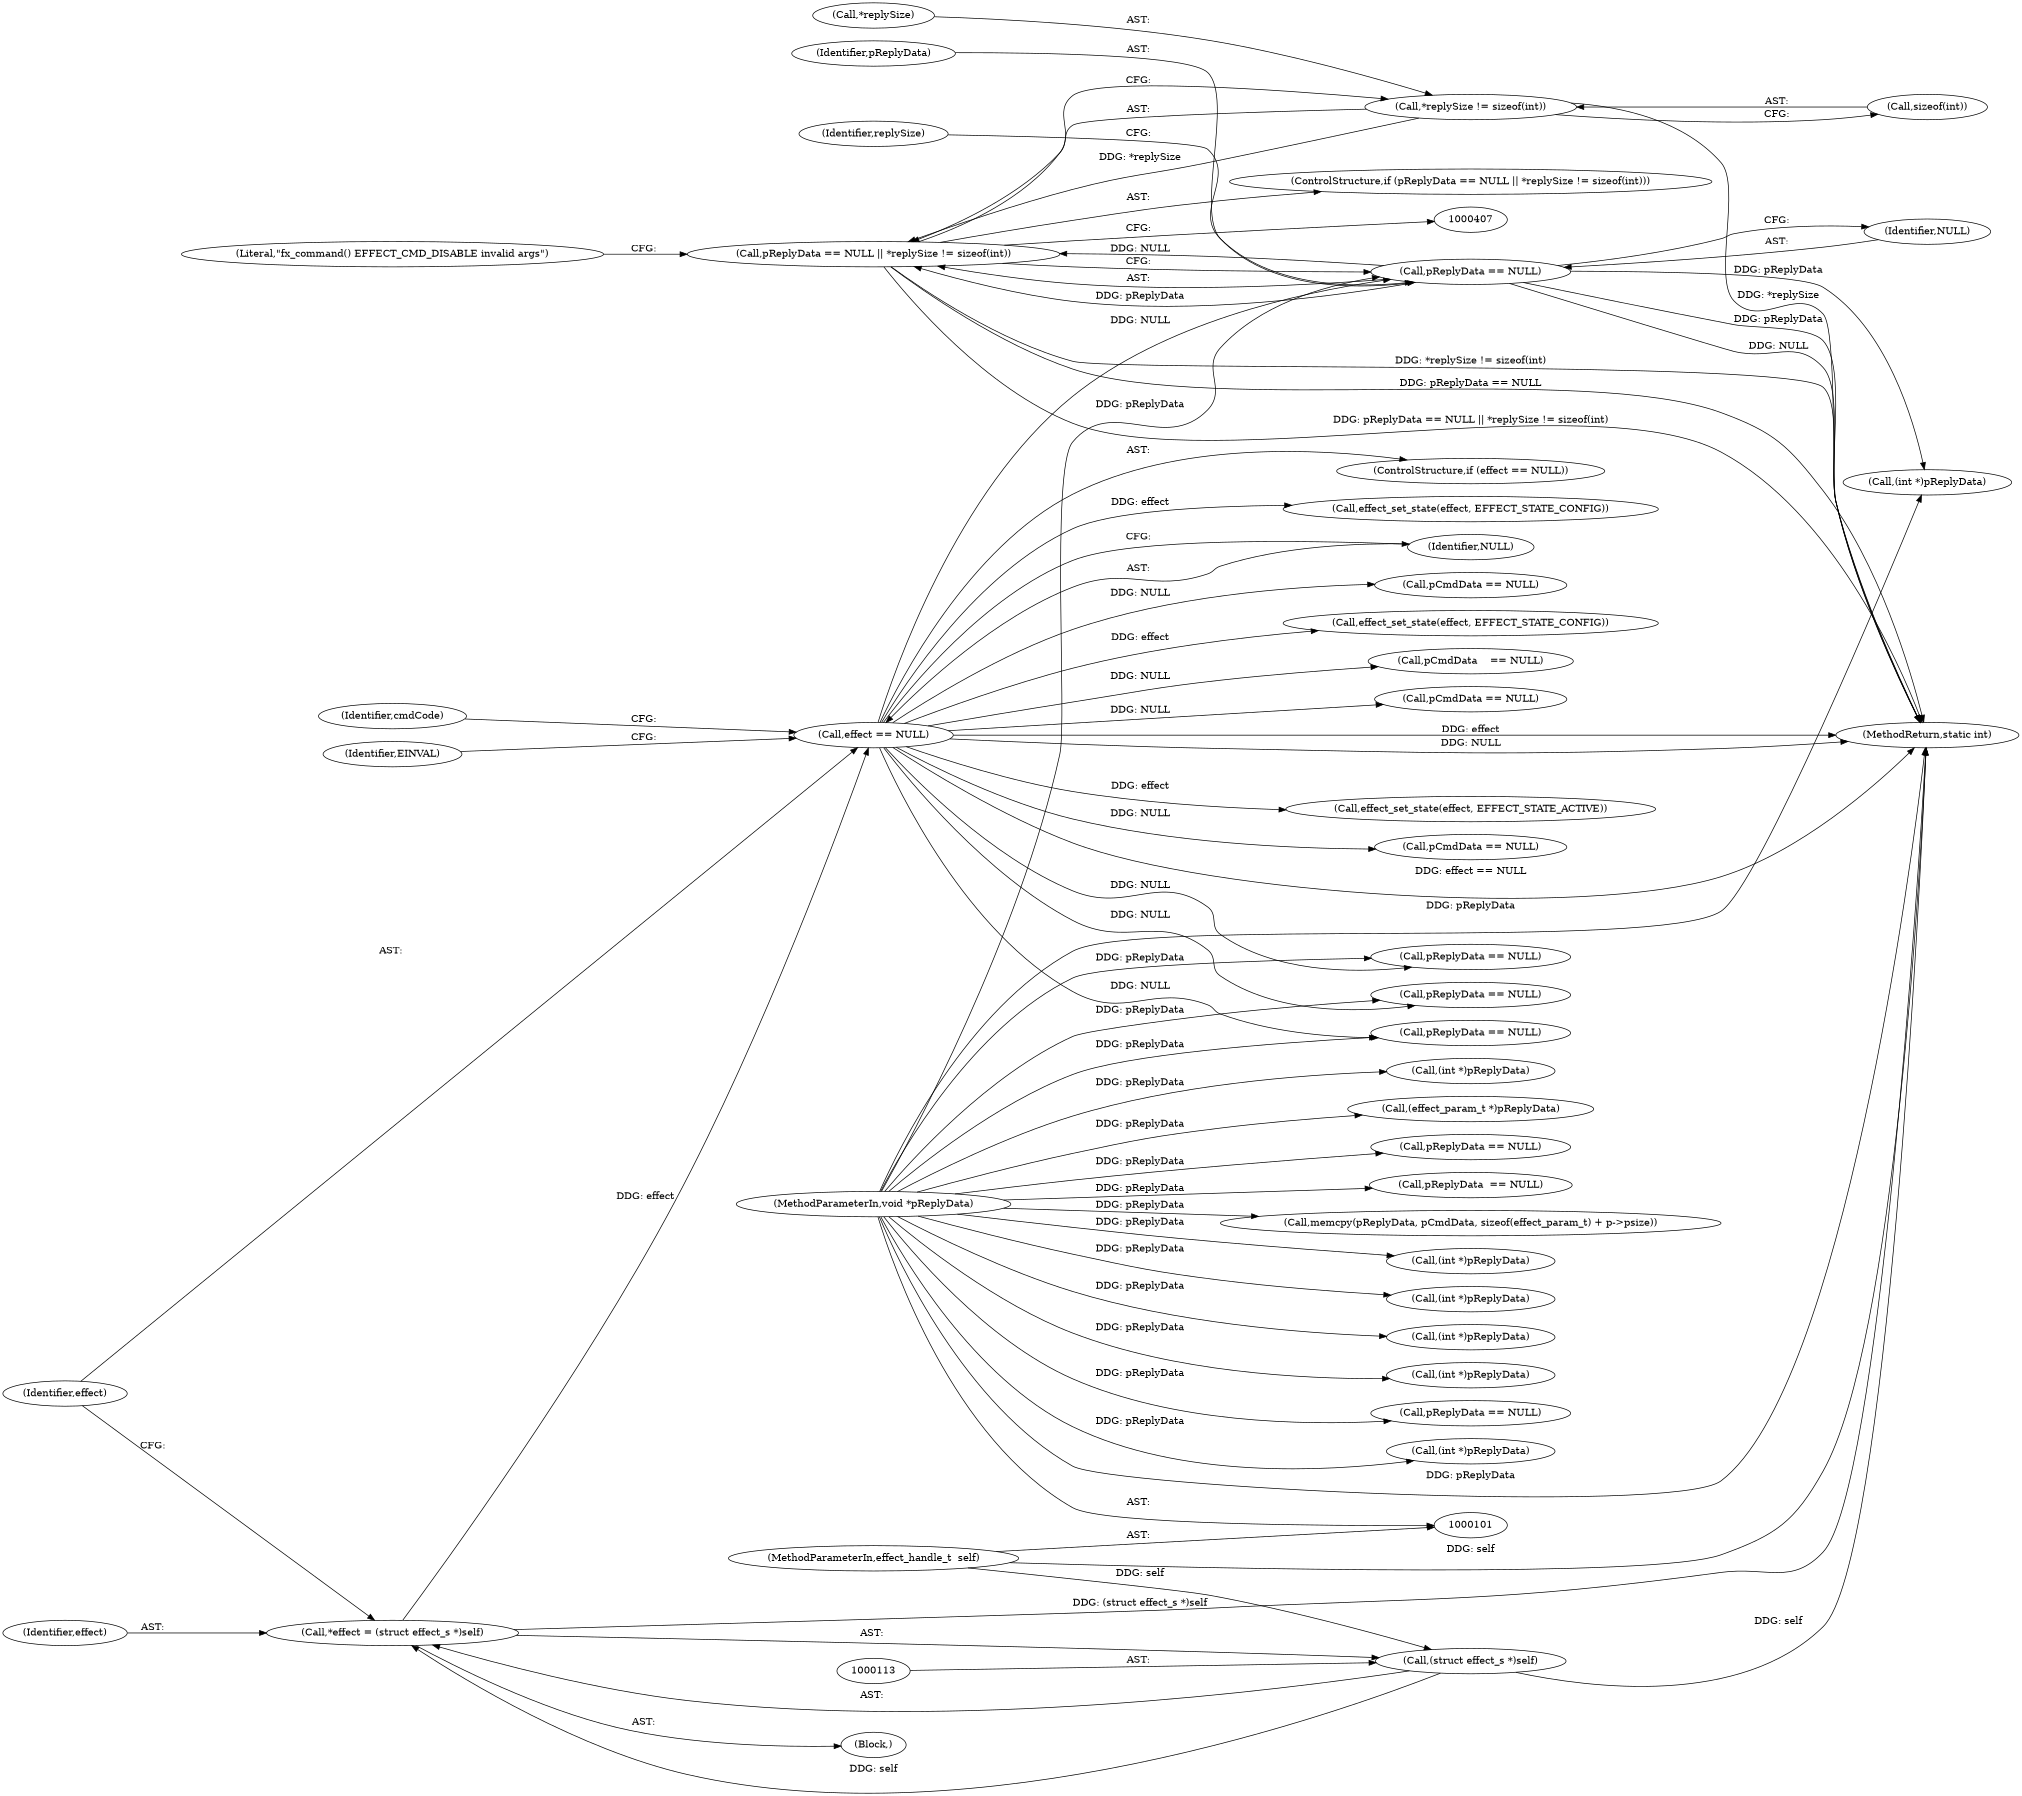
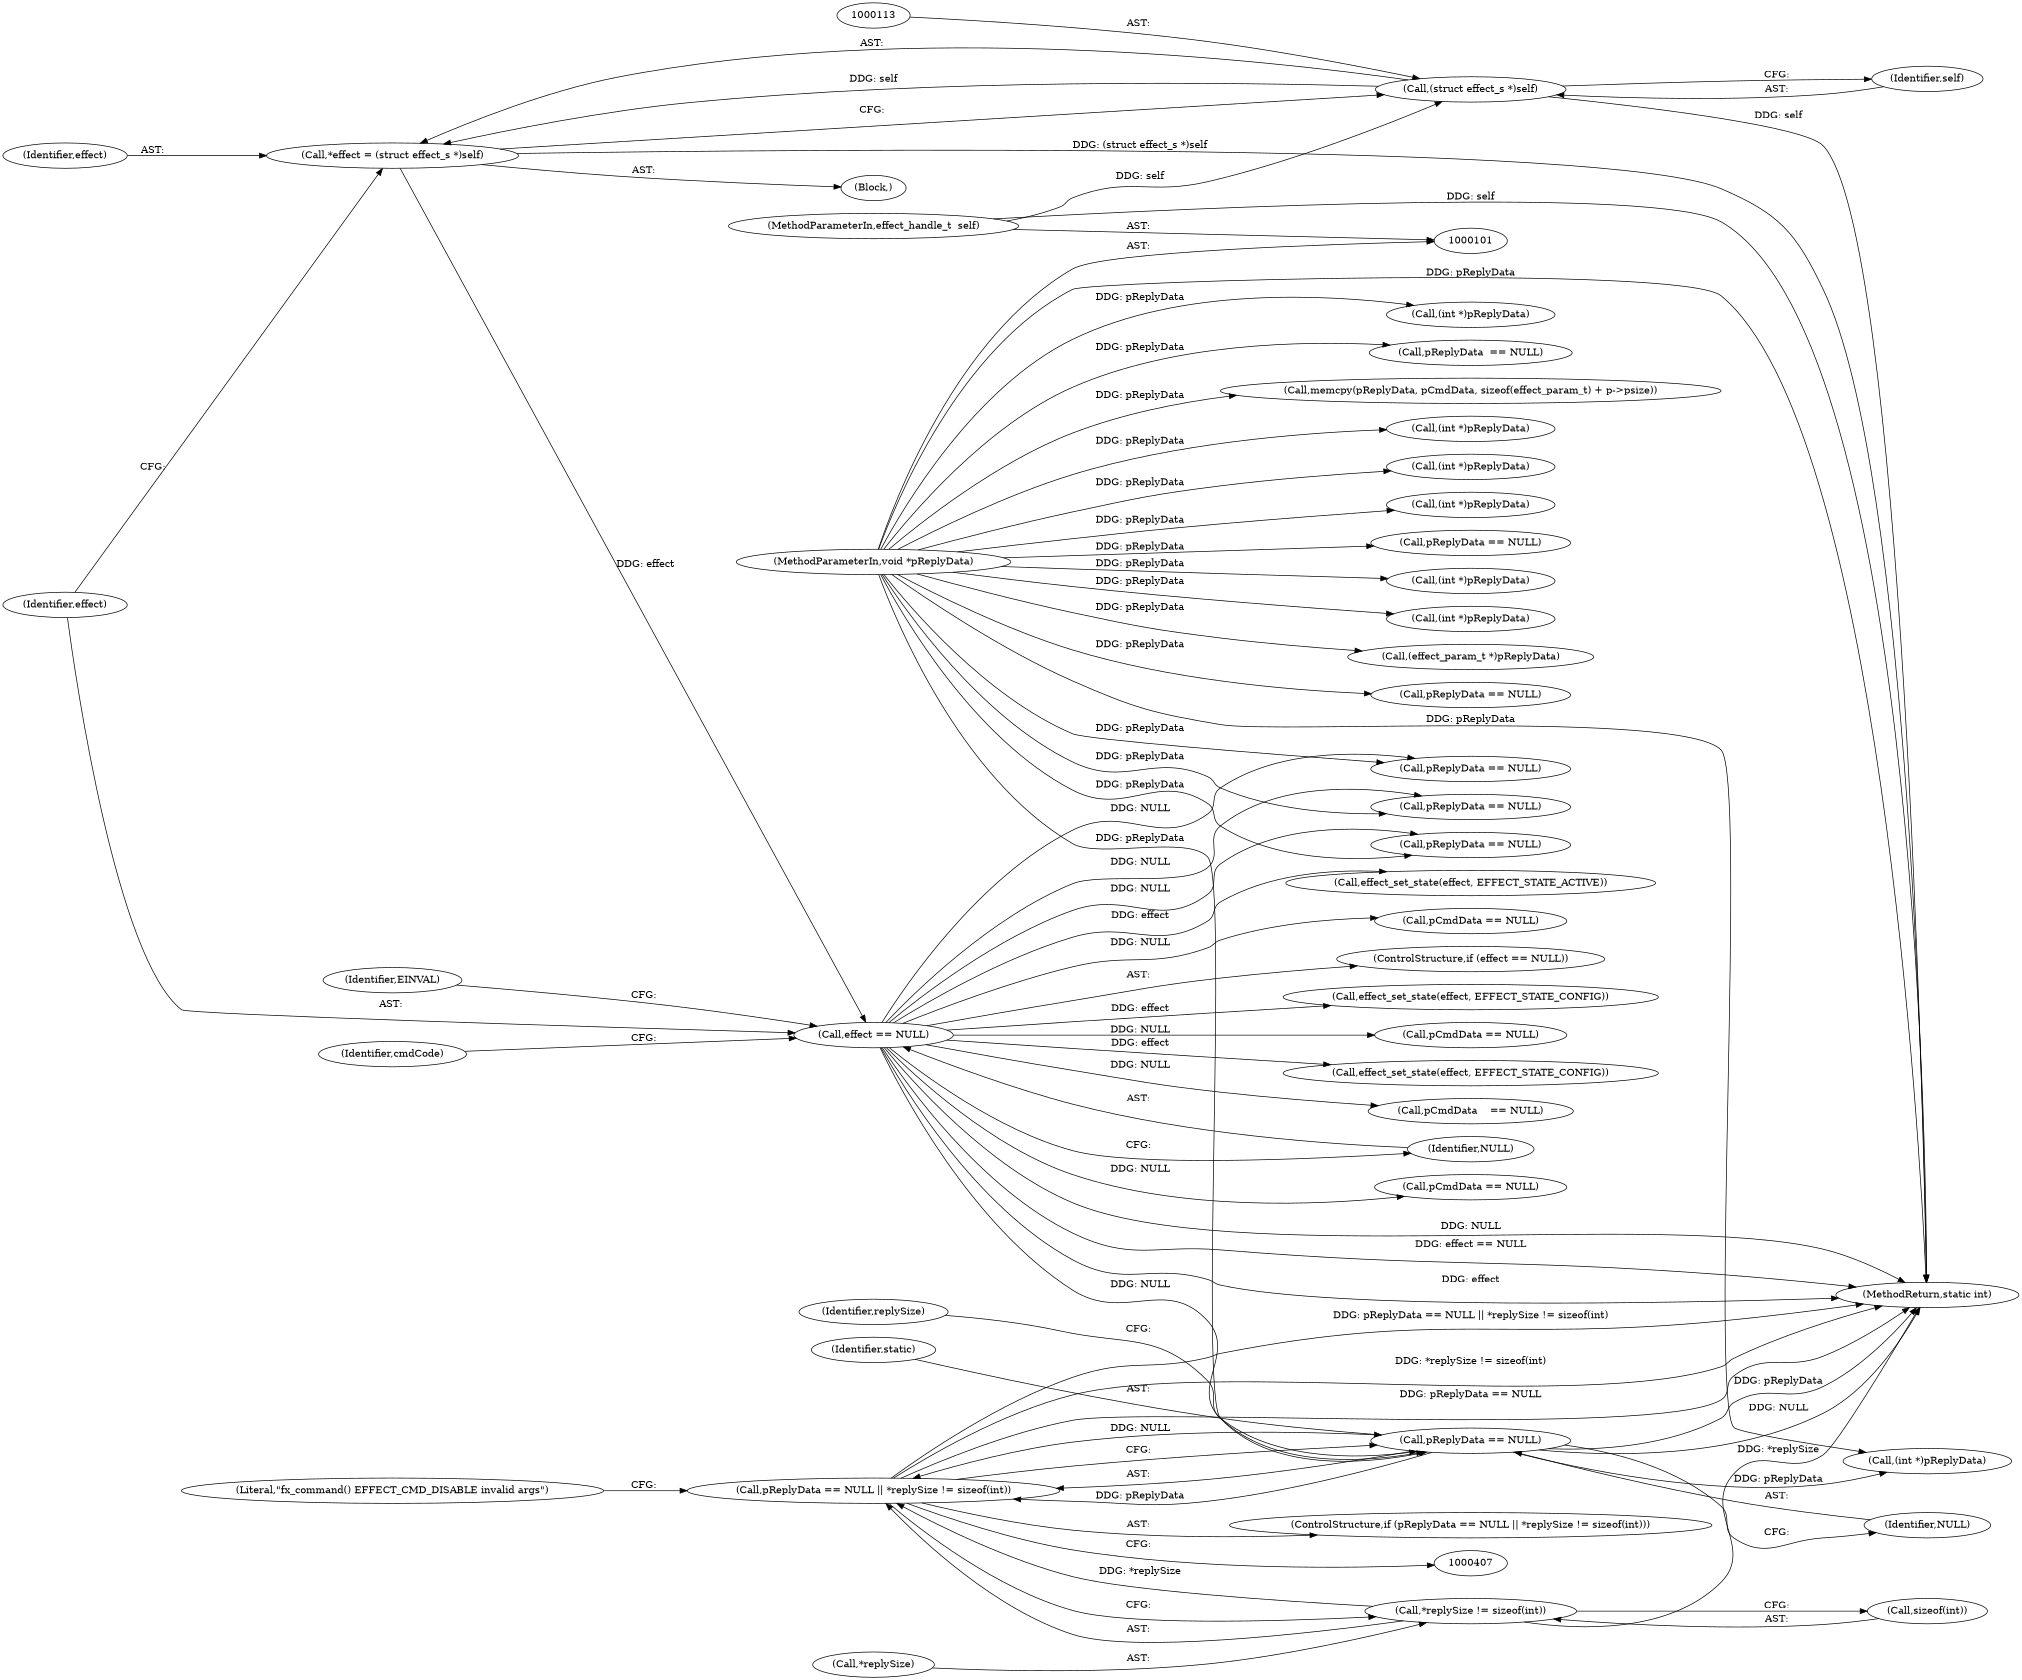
(874, 54) -> (874, 1350)
none -> (1927, 79)
(874, 1633) -> (874, 110)
